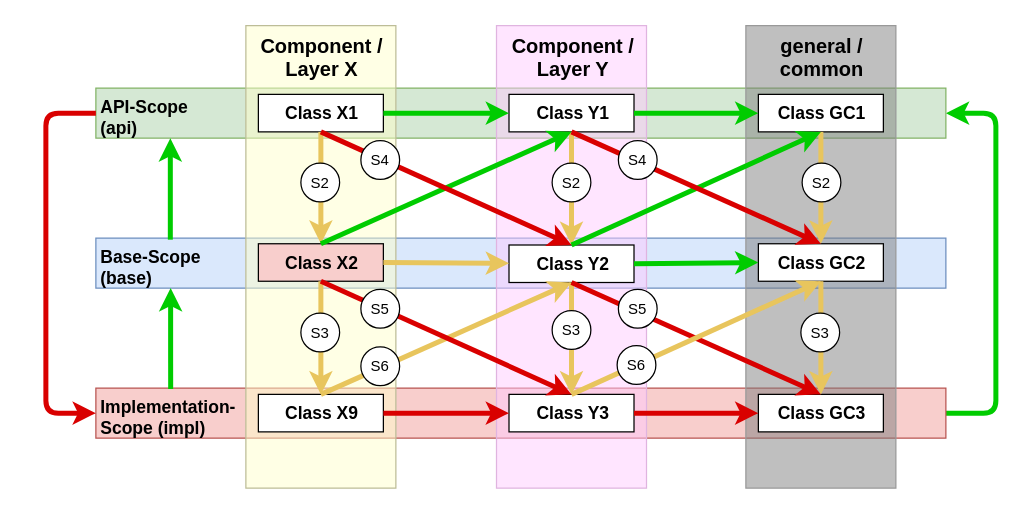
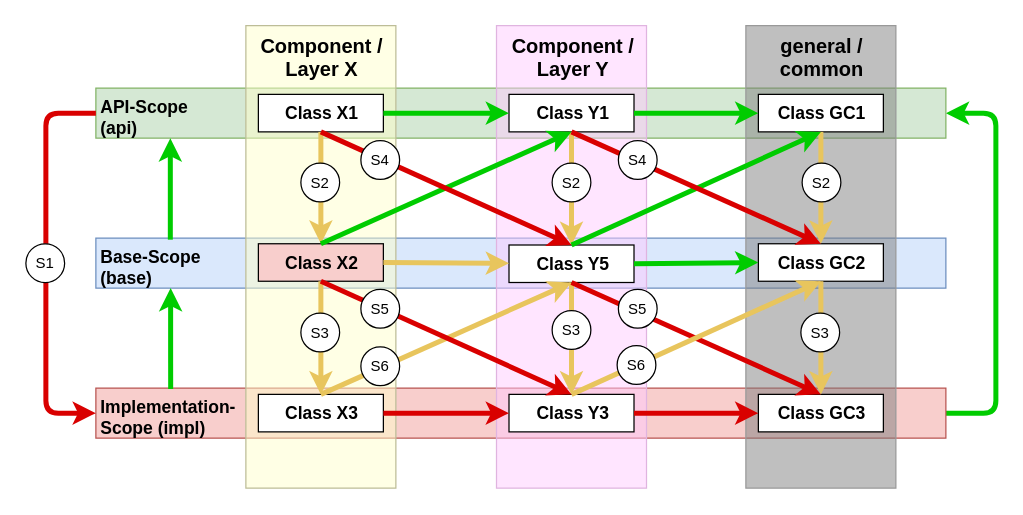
none -> (45, 263)
(573, 265) -> (573, 265)
(322, 414) -> (322, 414)
